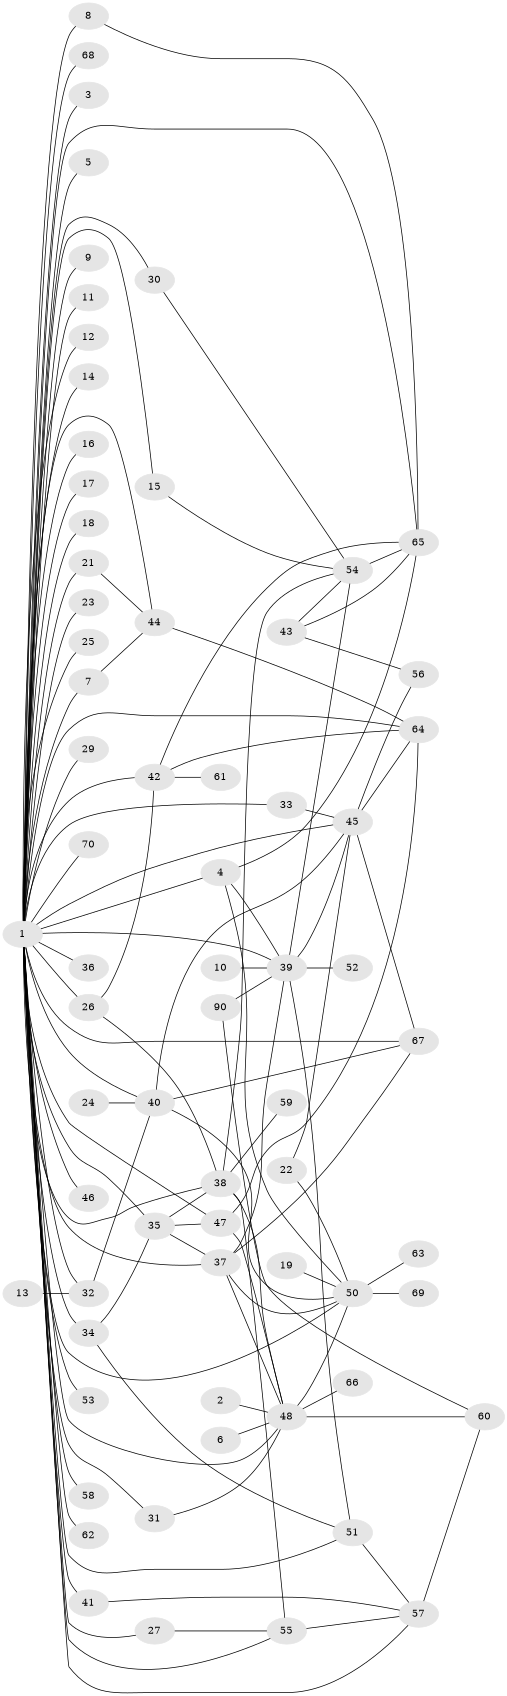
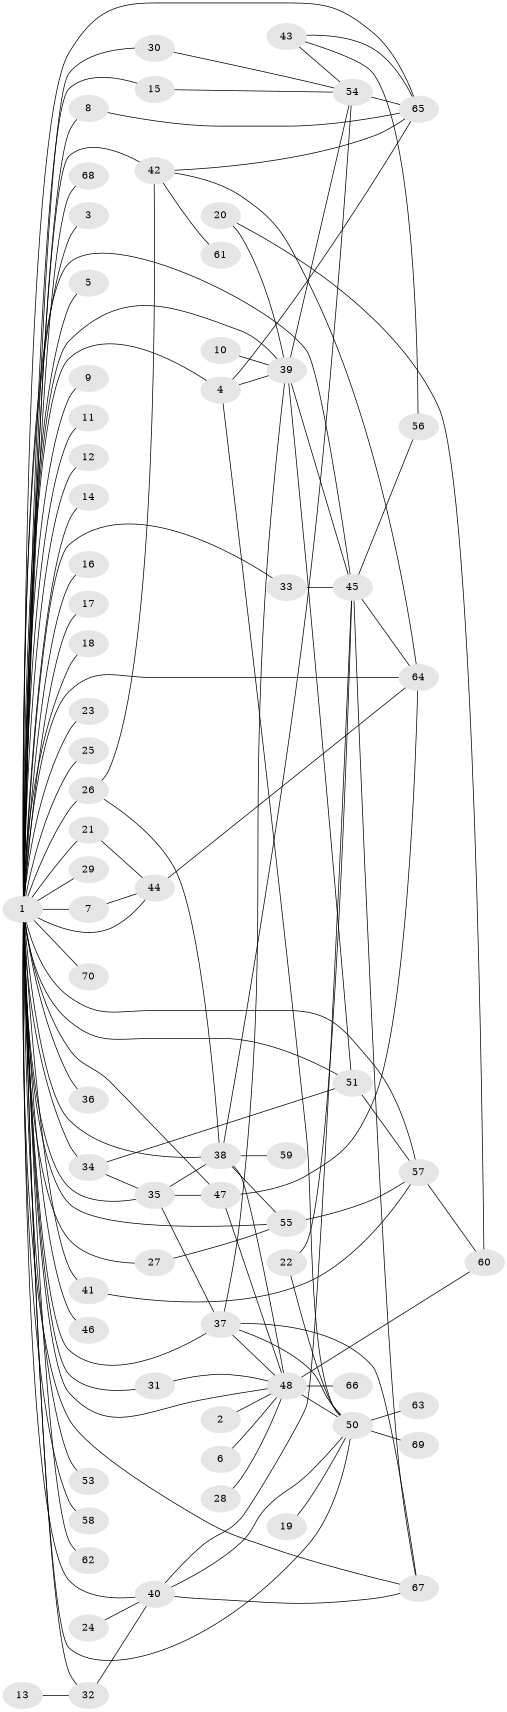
(353, 968) -> none
(221, 1008) -> (221, 216)
none -> (221, 1499)
